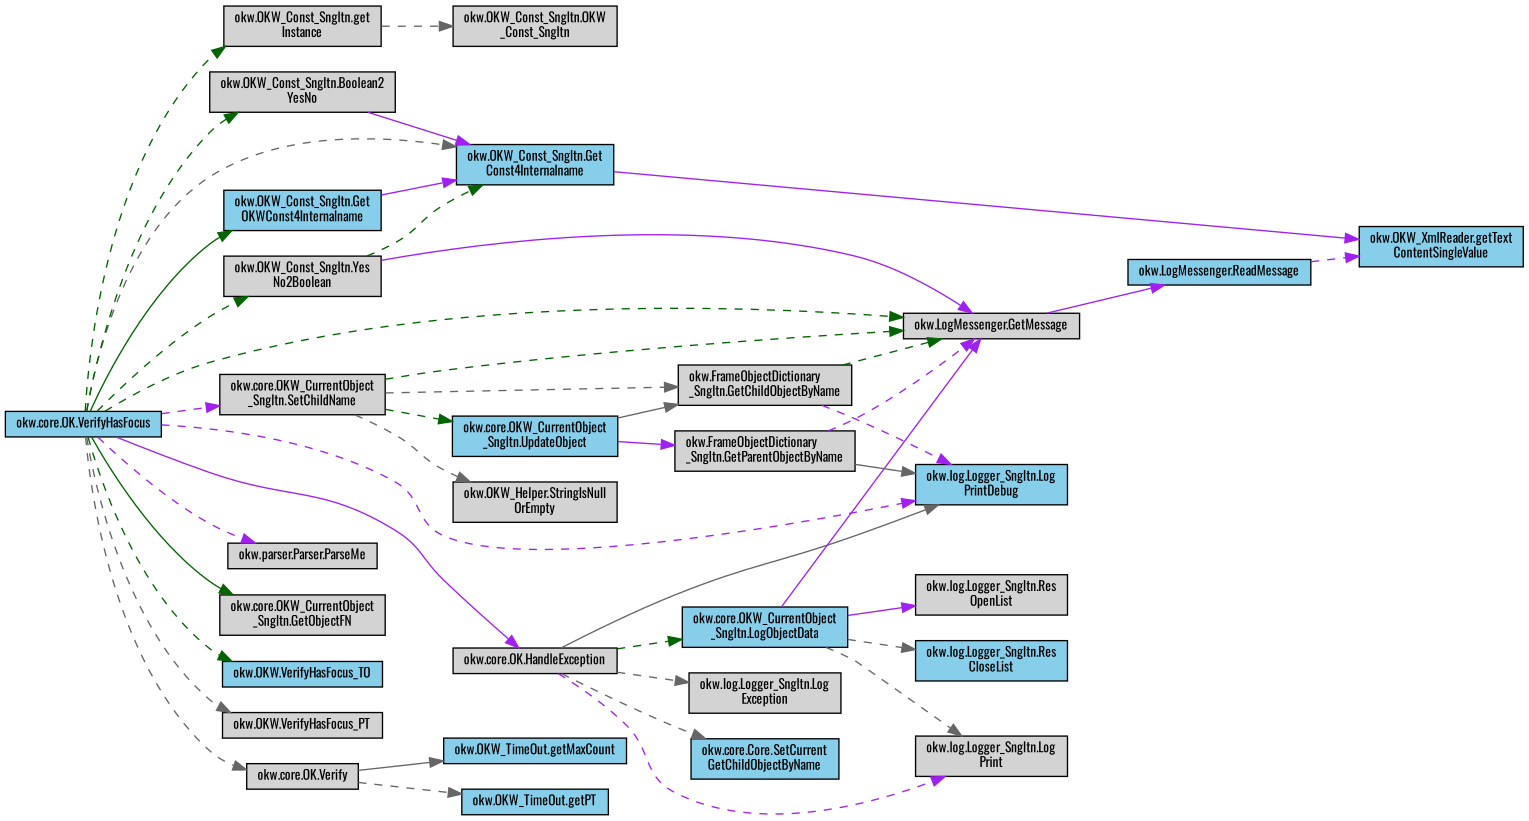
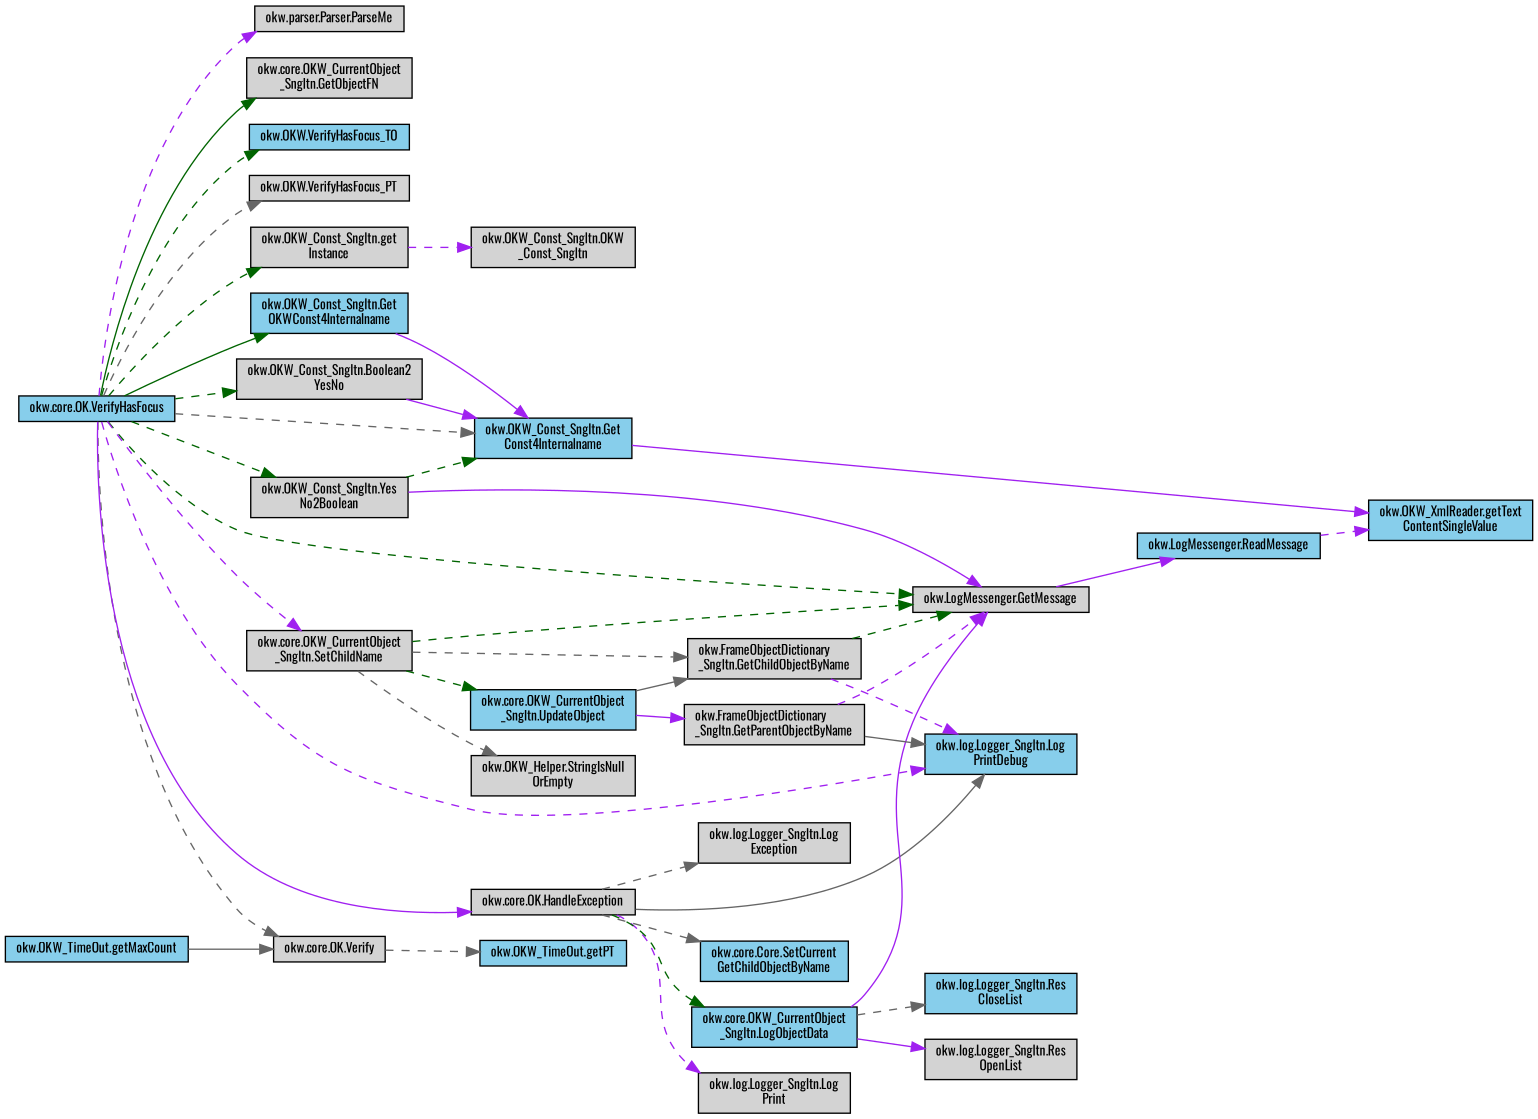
(410, 26) -> (433, 247)
(890, 685) -> none
(394, 766) -> (224, 949)
